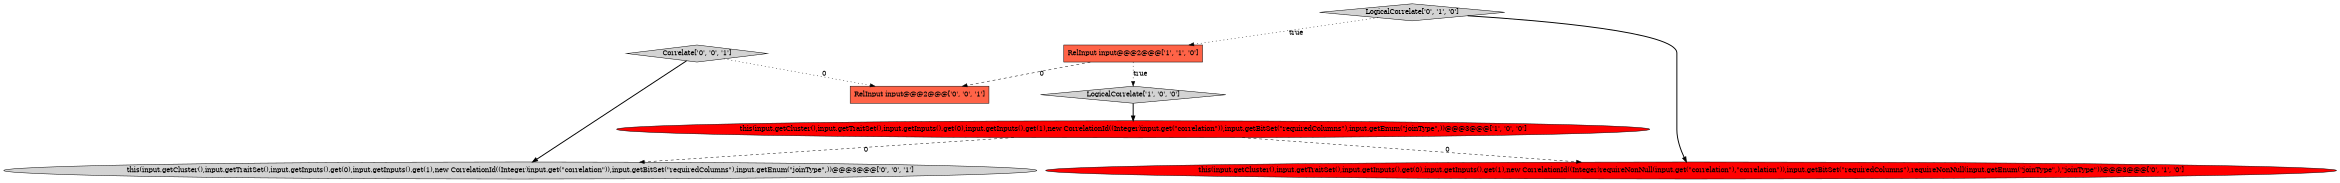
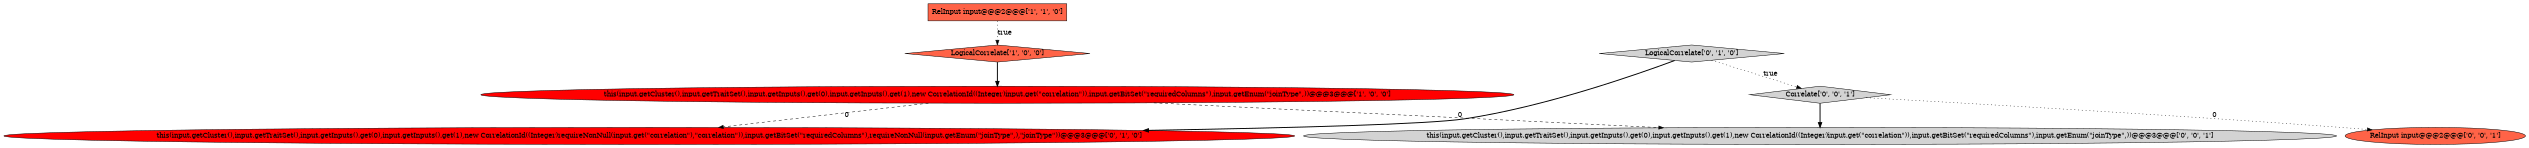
(1286, 31) -> (1754, 74)
(1029, 74) -> none
(920, 95) -> (2435, 136)
(1133, 95) -> (997, 54)
